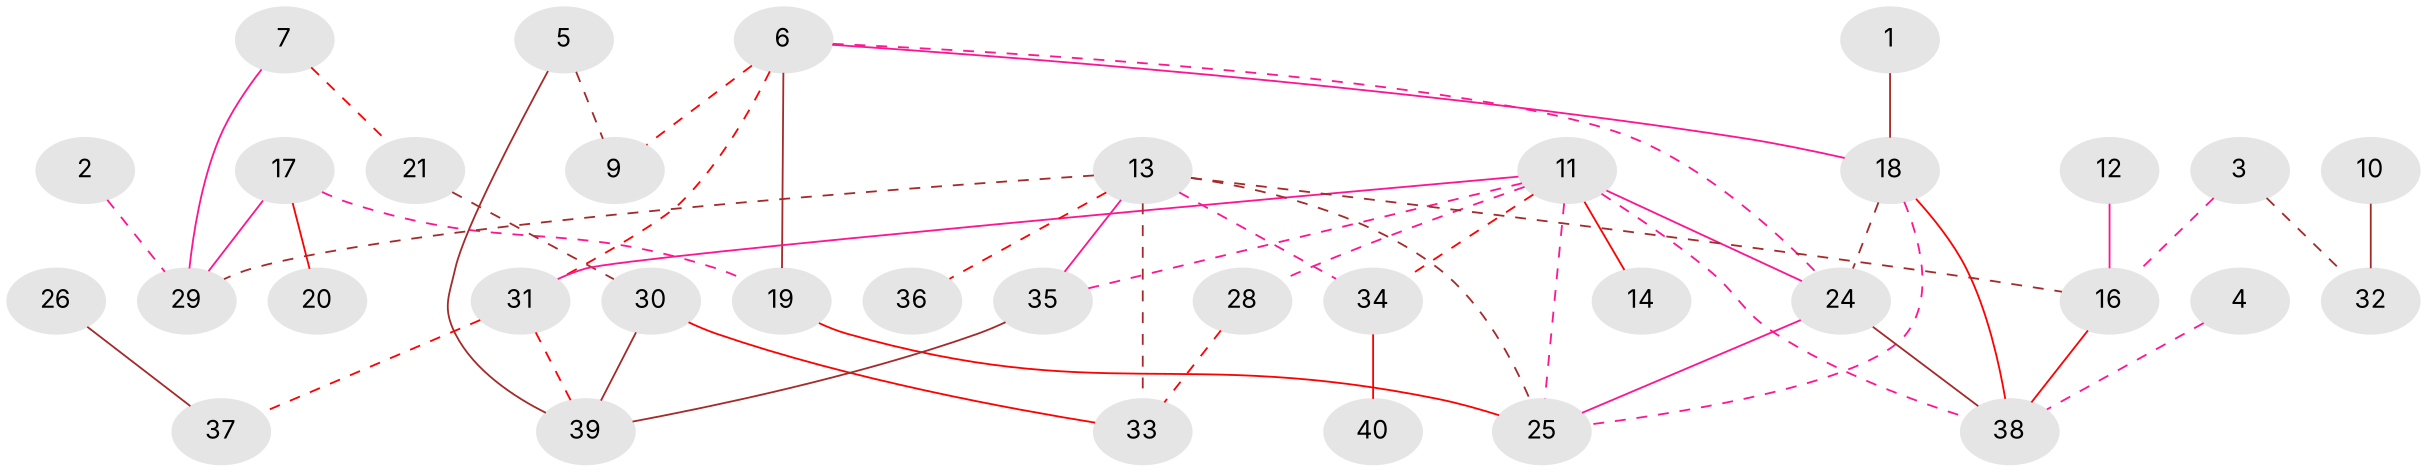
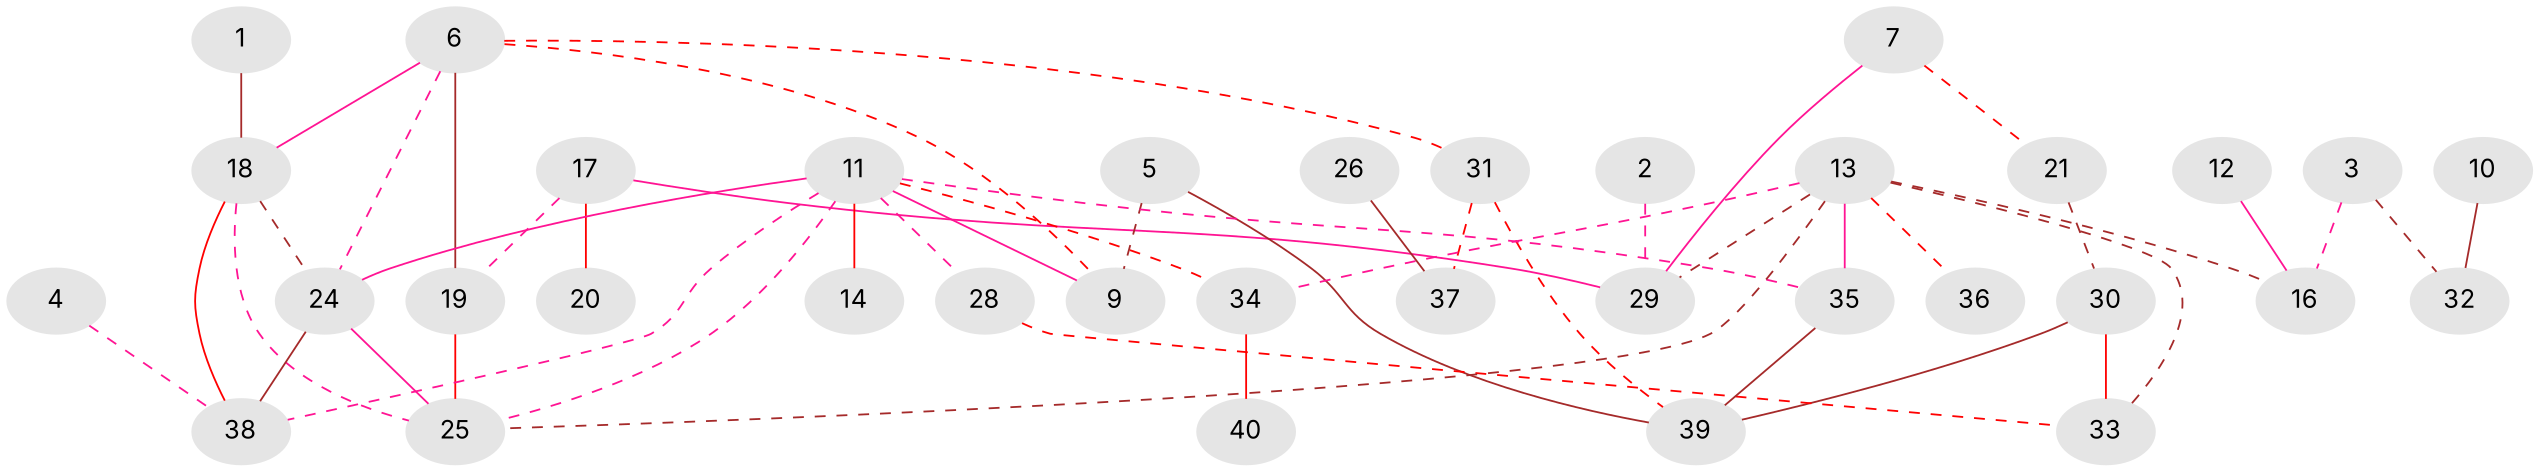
(1013, 223) -> (985, 236)
(2060, 366) -> none
